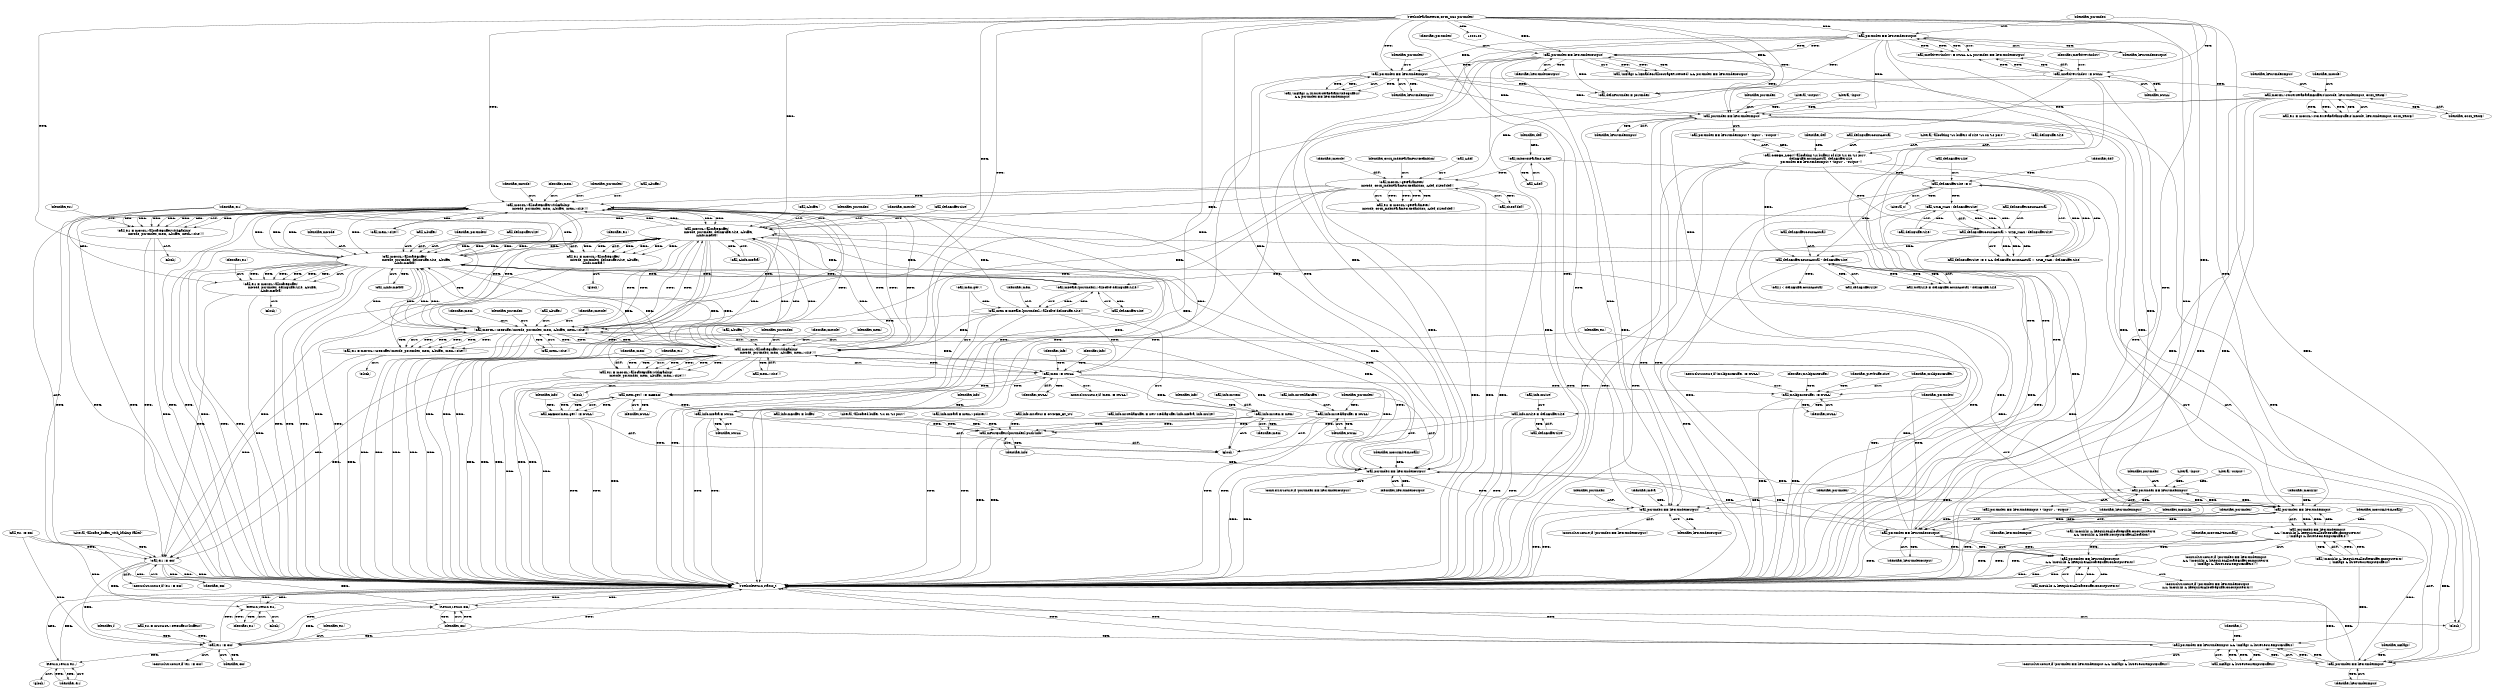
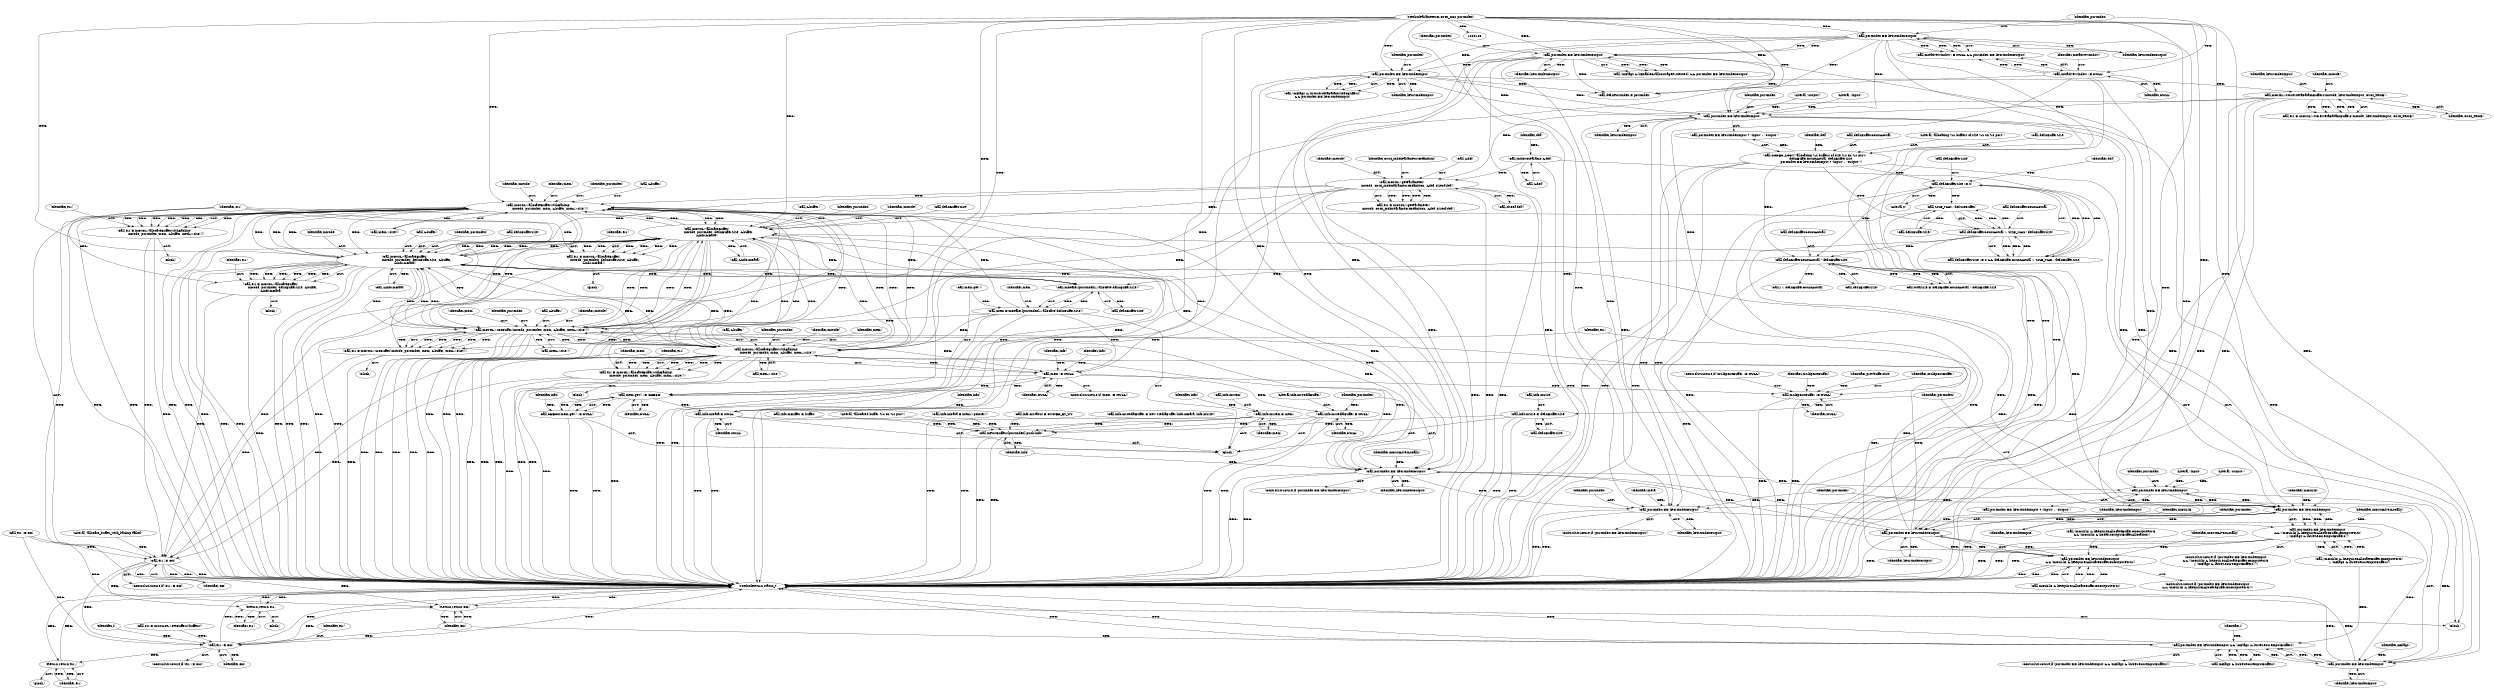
(1952, 207) -> (1952, 207)
(1018, 386) -> (1018, 386)
(1299, 395) -> (1299, 395)
(1158, 399) -> none
